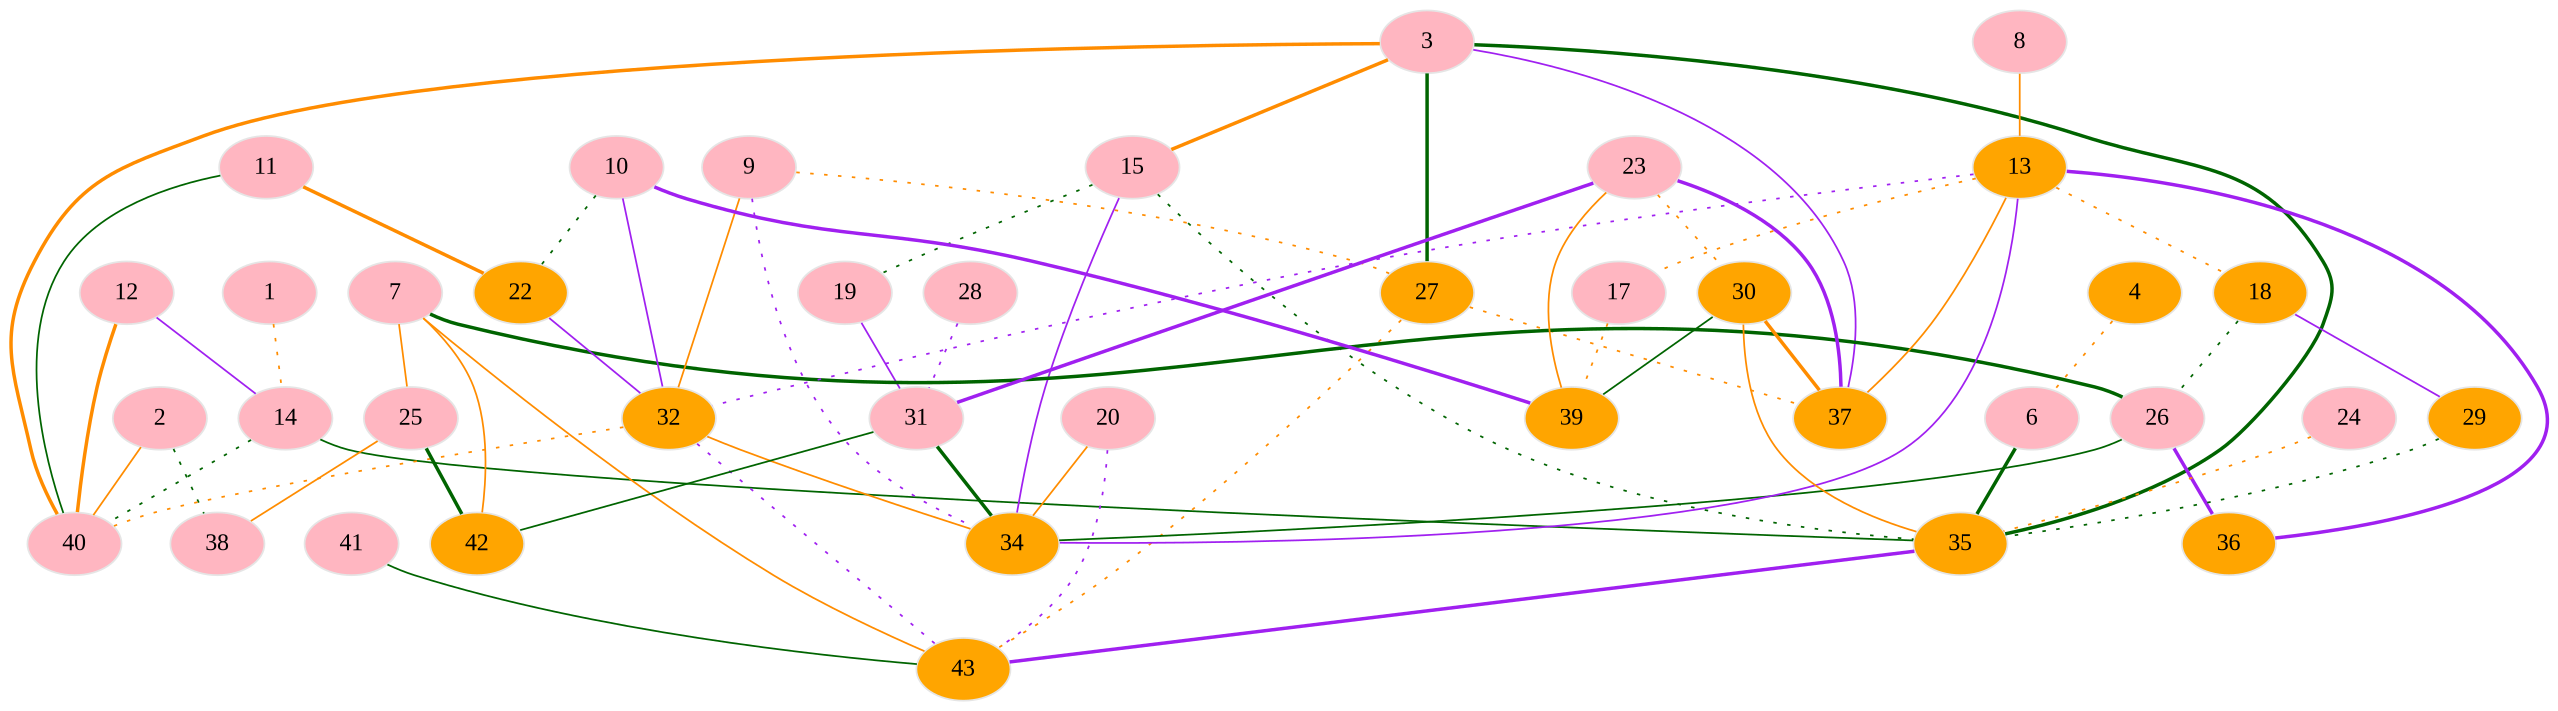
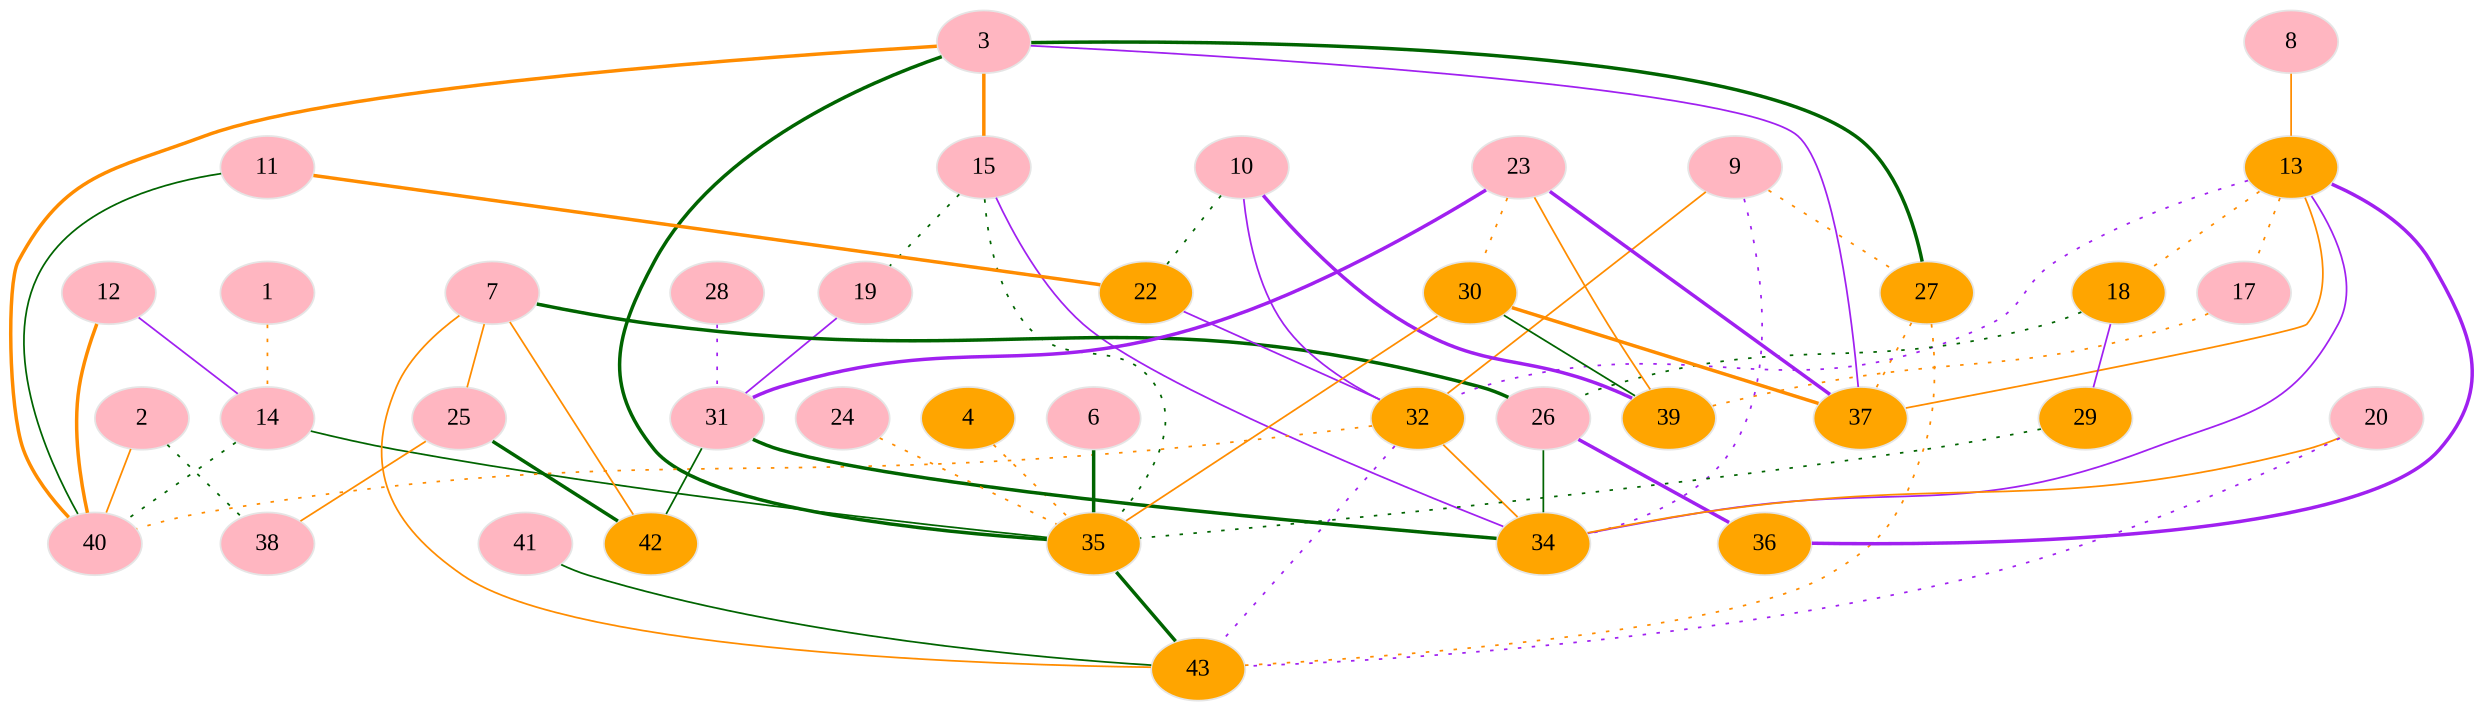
(2083, 356) -> (1031, 481)
(1462, 607) -> (1146, 607)
